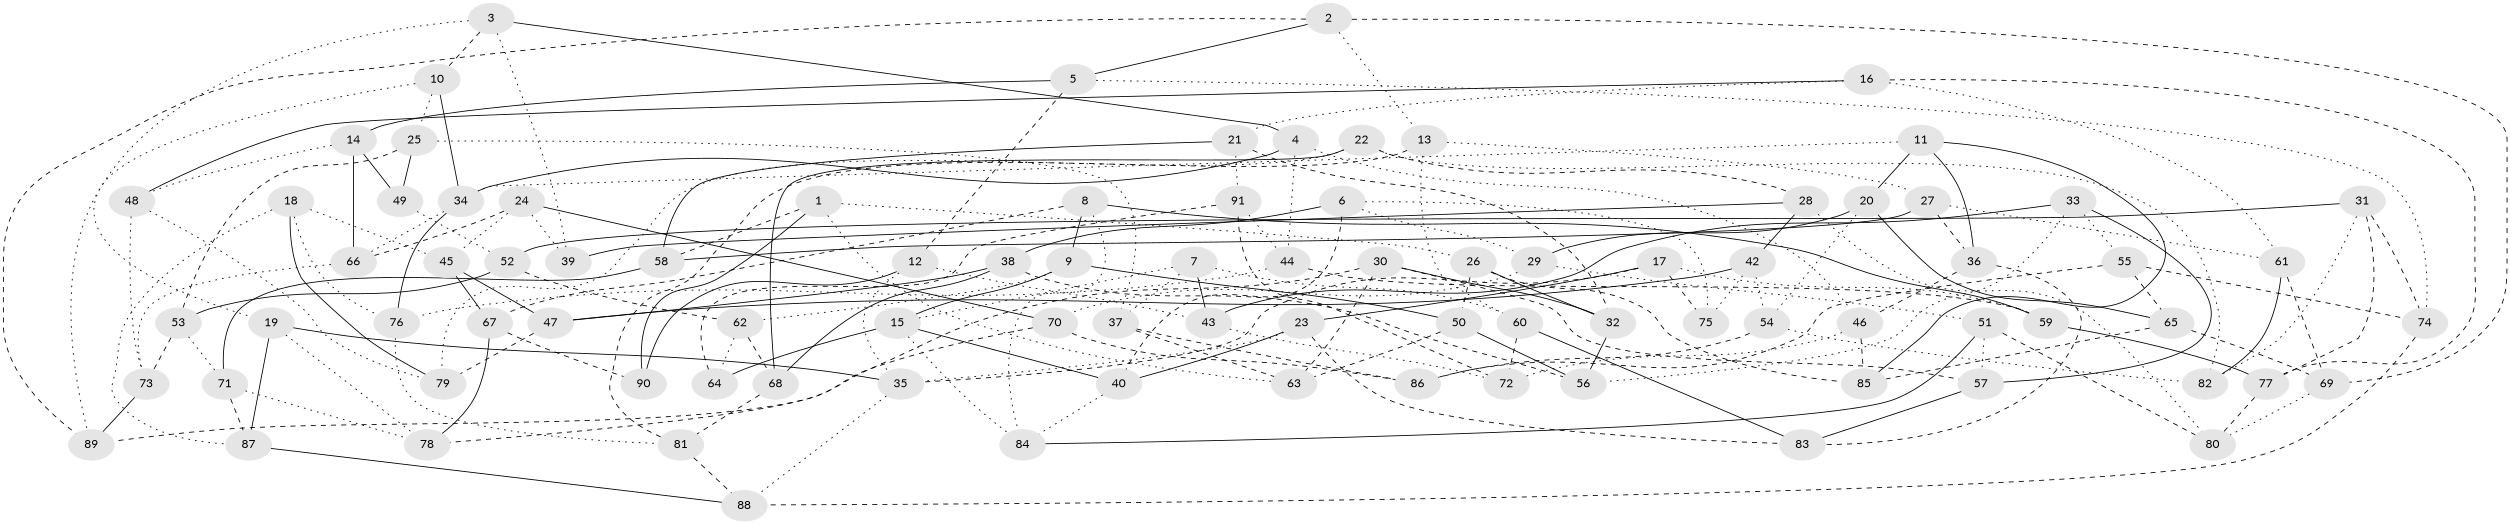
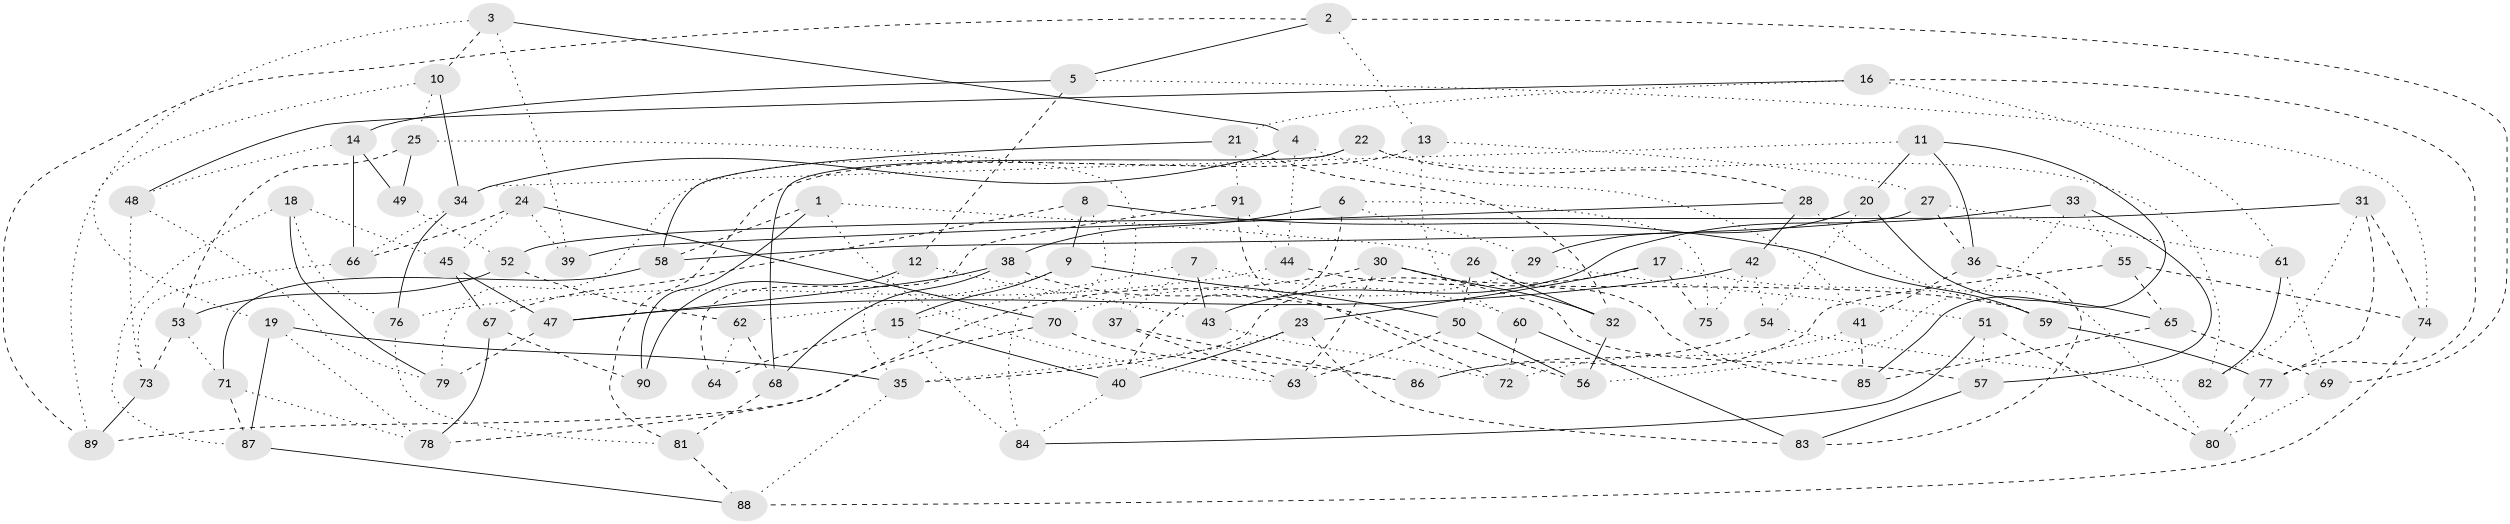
(1860, 323) -> (1860, 323)
(2304, 323) -> (2304, 323)
(800, 350) -> (800, 350)
